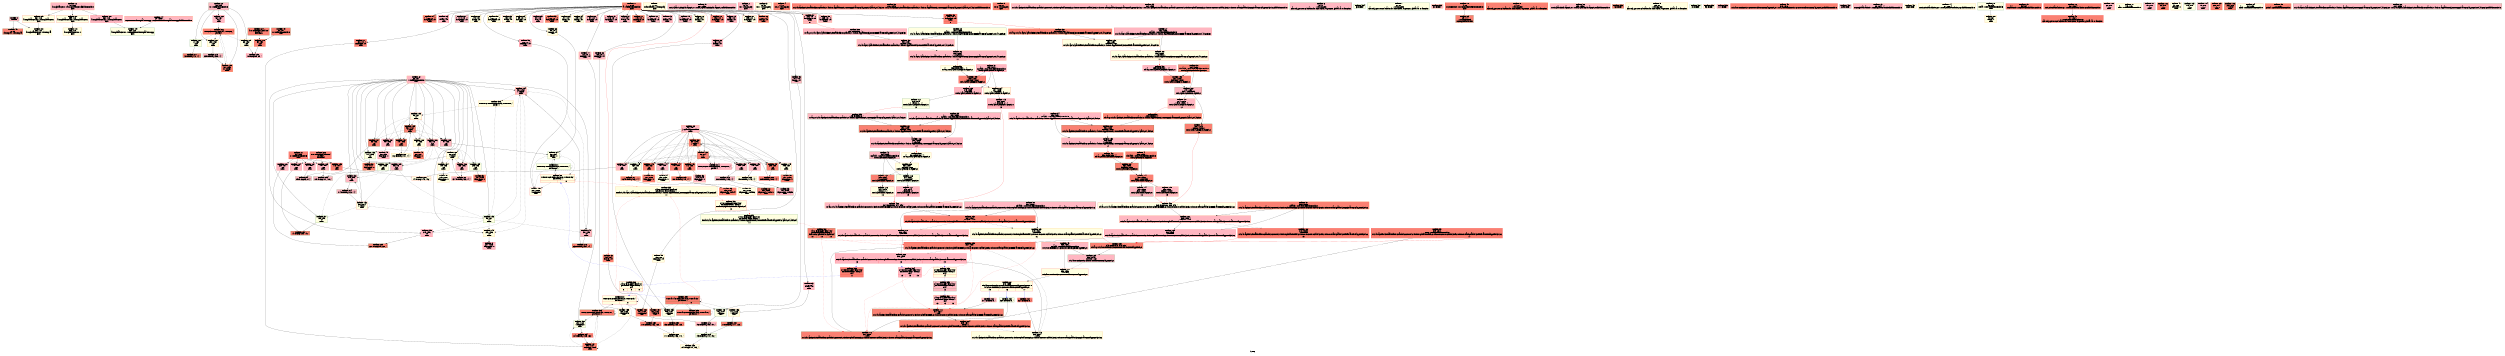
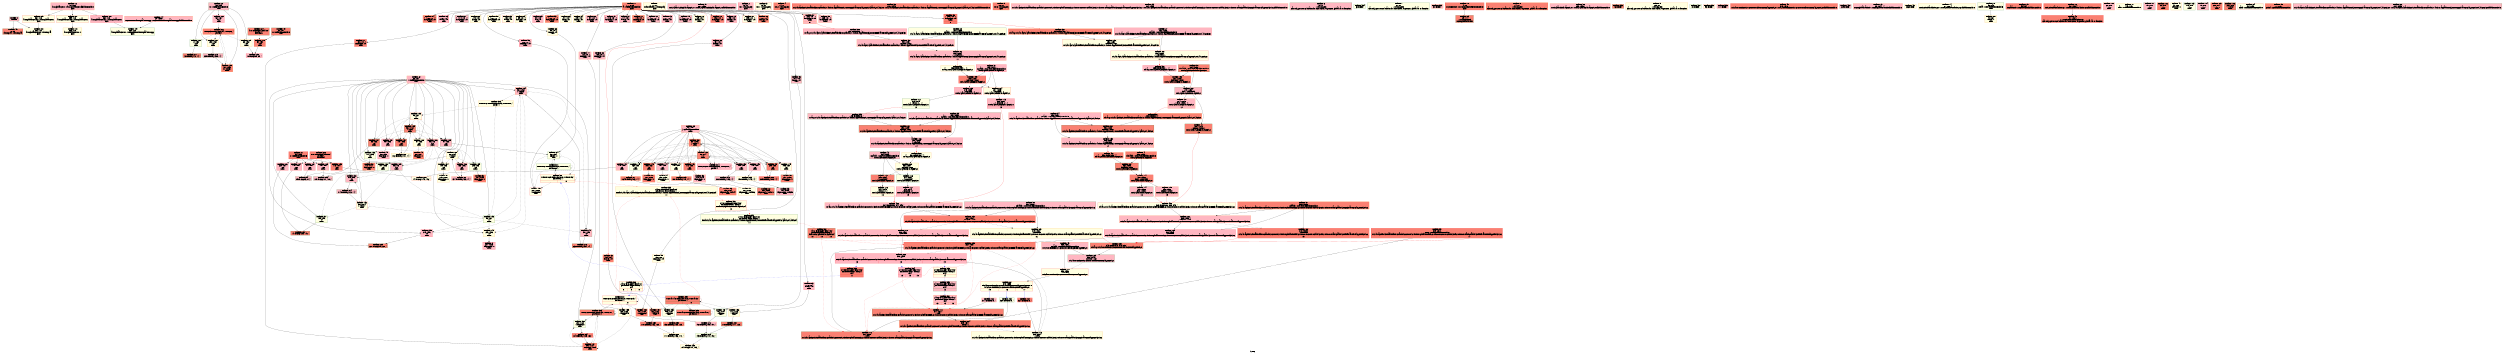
(676, 167) -> (676, 167)
